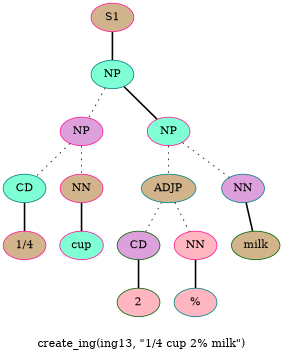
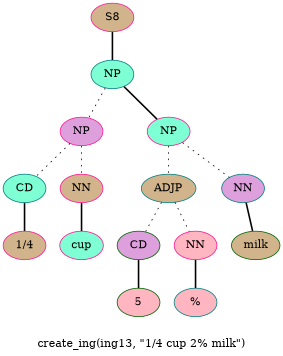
(112, 17) -> (112, 17)
(139, 302) -> (139, 302)
